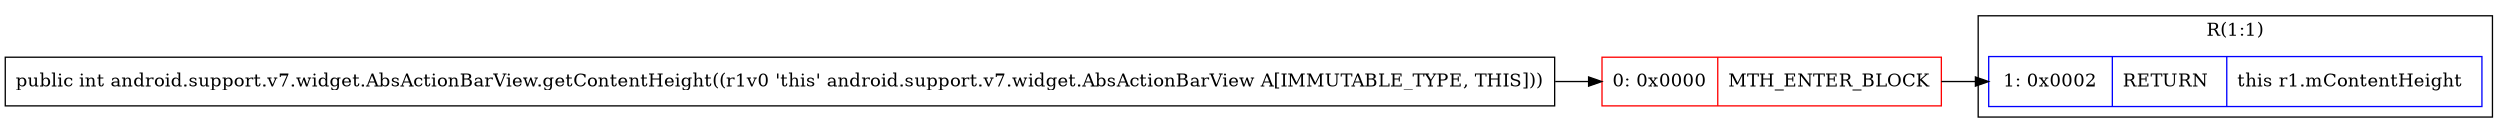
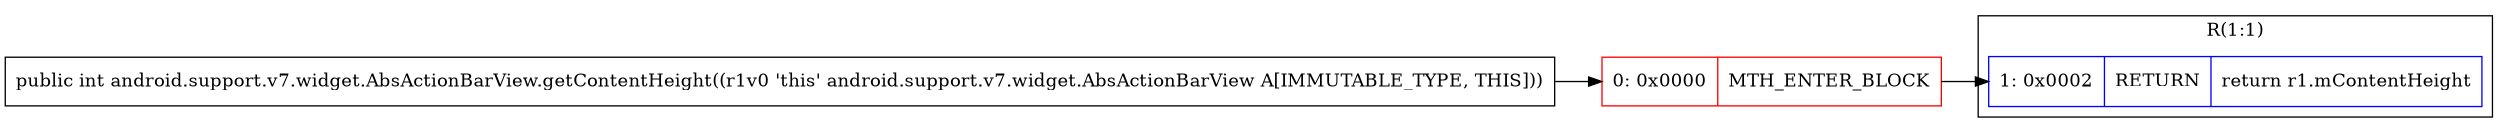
(2350, 81) -> (2346, 81)
